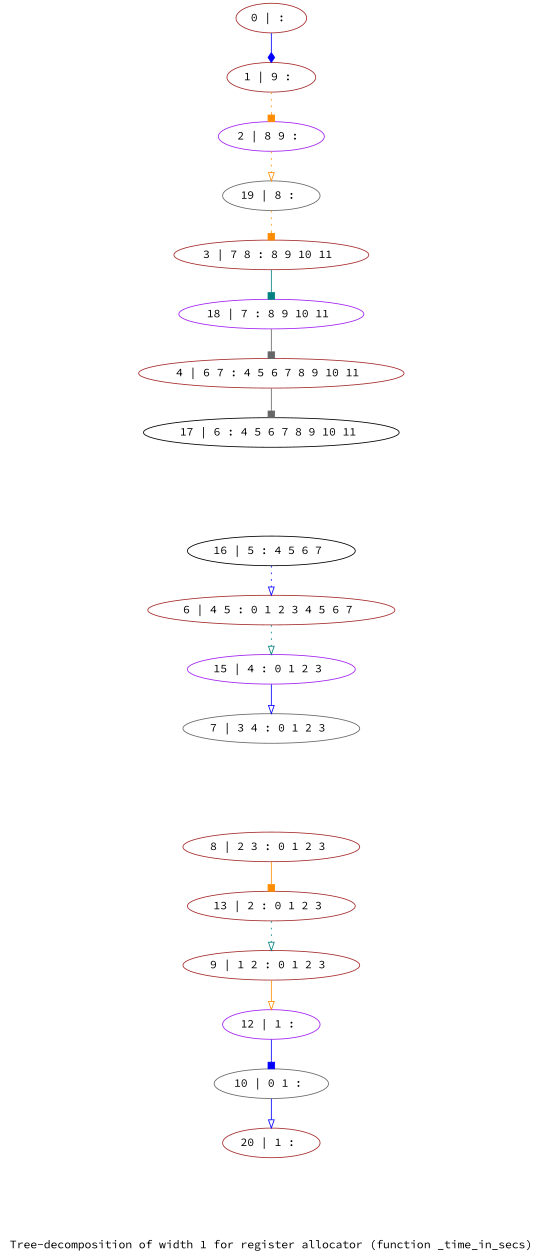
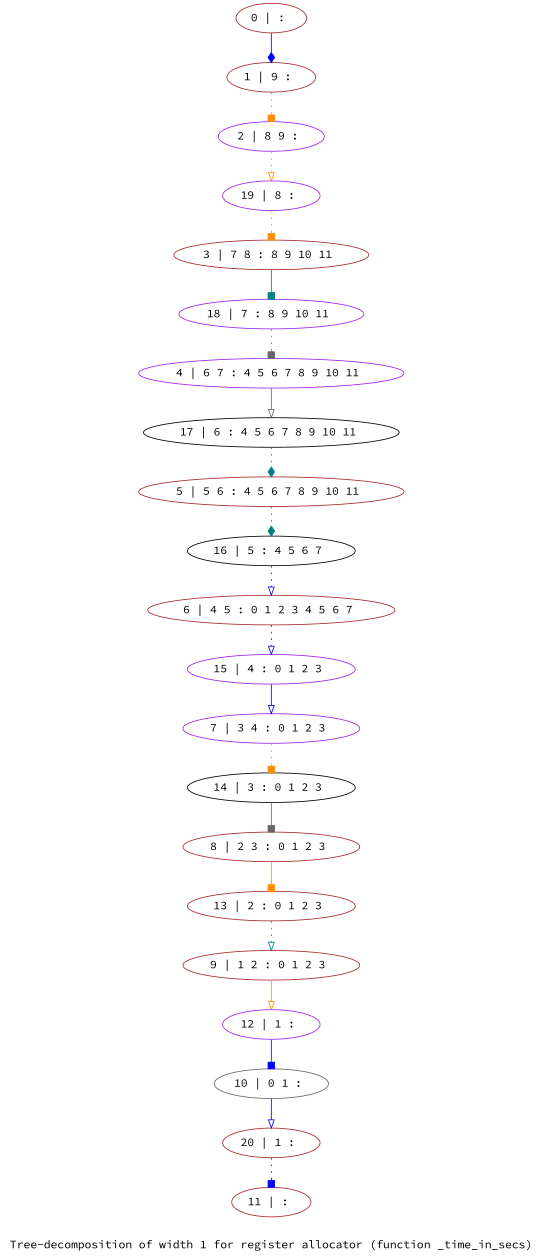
(271, 196) -> (271, 196)
(271, 340) -> (271, 340)
(271, 373) -> (271, 373)
(271, 399) -> (271, 399)
none -> (271, 492)
(271, 636) -> (271, 636)
(271, 728) -> (271, 728)
none -> (271, 788)
none -> (271, 1202)
